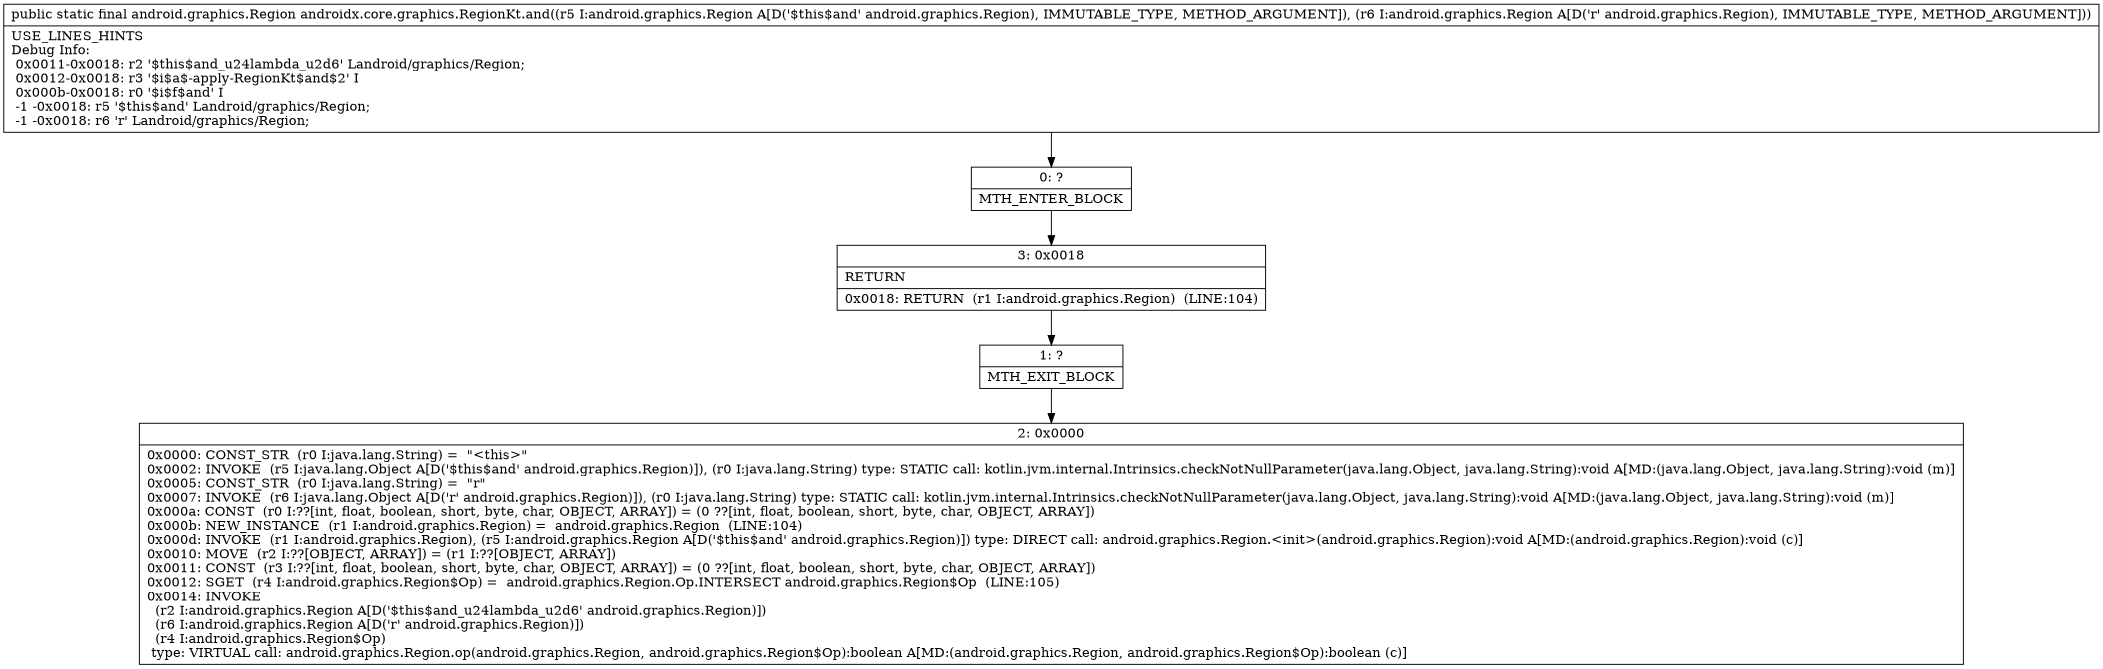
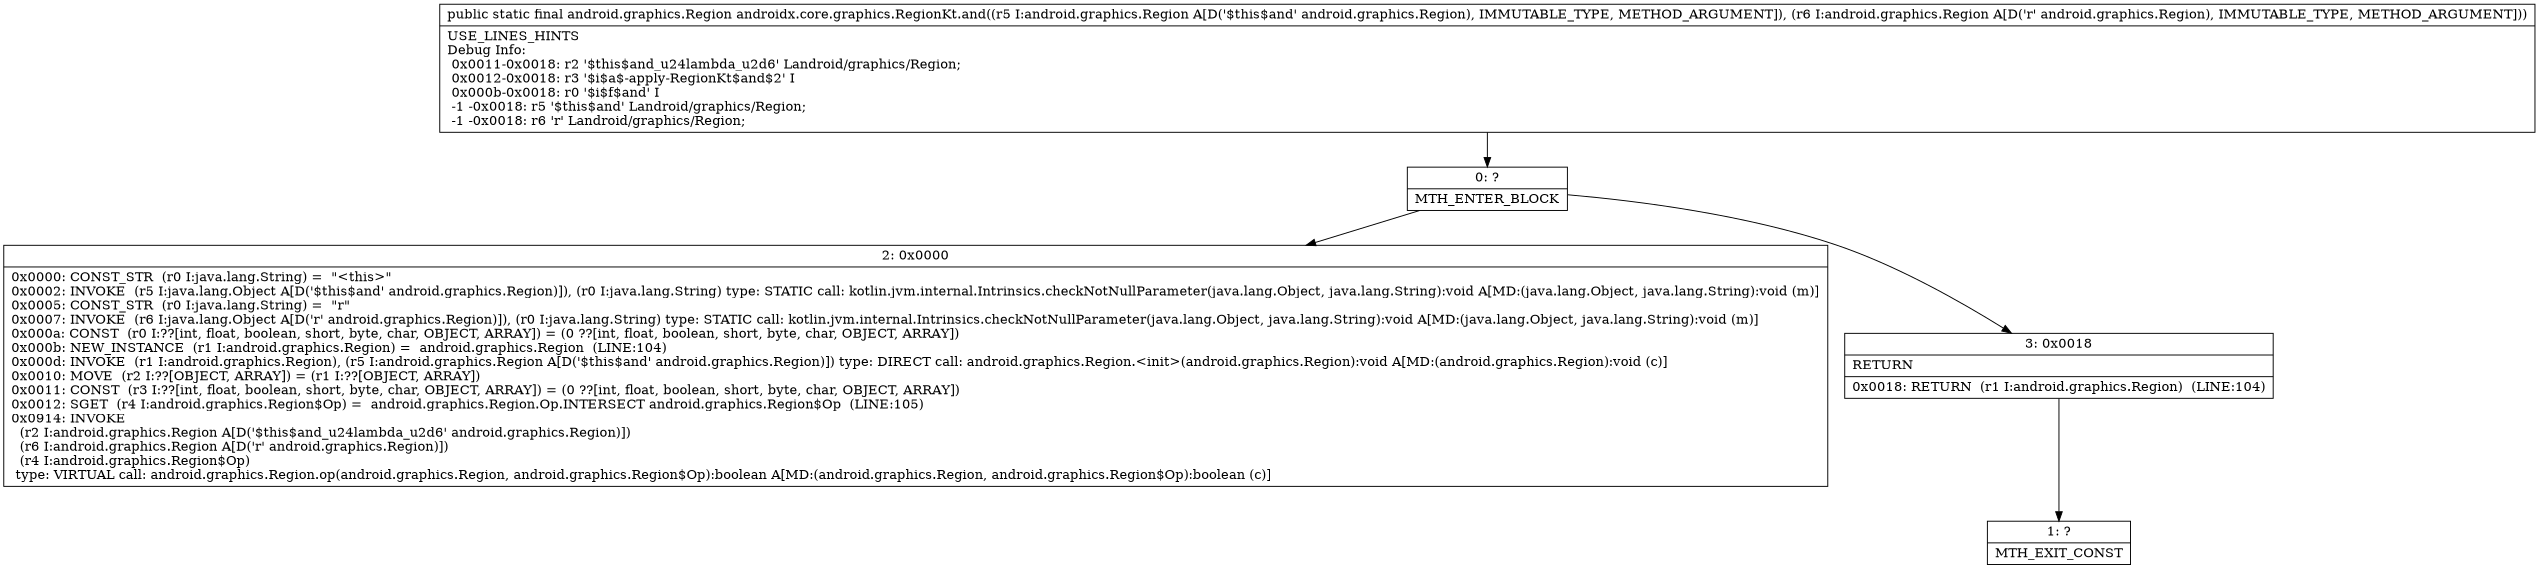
(1051, 377) -> (2059, 553)
(1051, 401) -> (1367, 227)
(209, 597) -> (73, 419)
